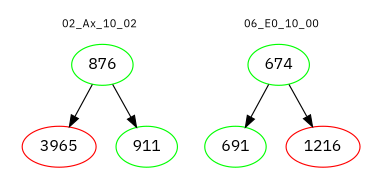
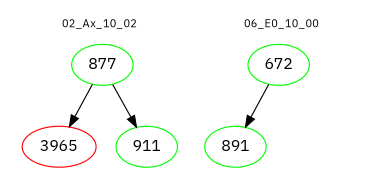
(102, 65) -> (102, 65)
(279, 65) -> (279, 65)
(235, 147) -> (235, 147)
(323, 147) -> none
